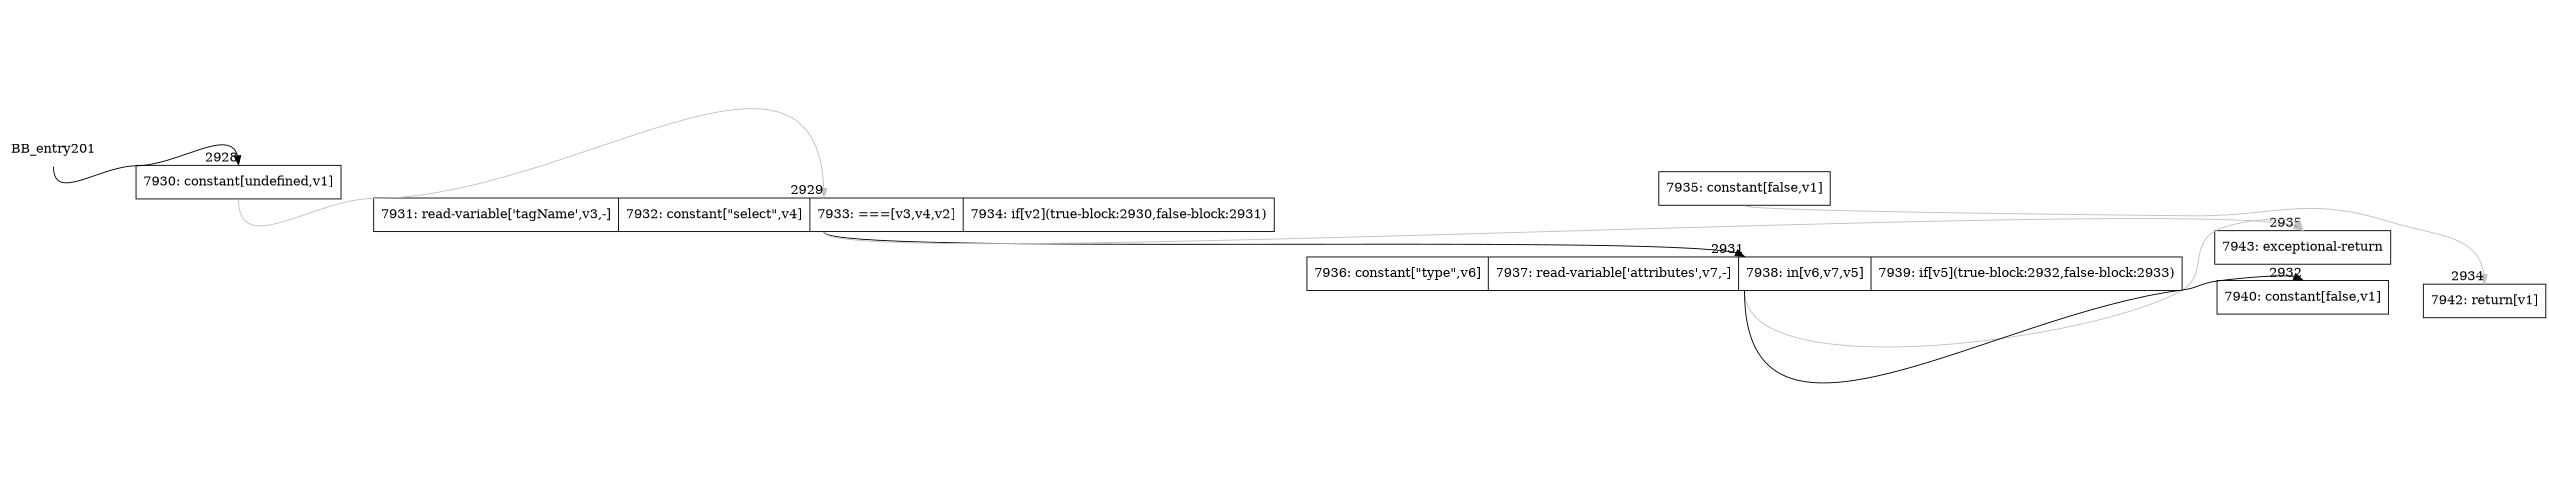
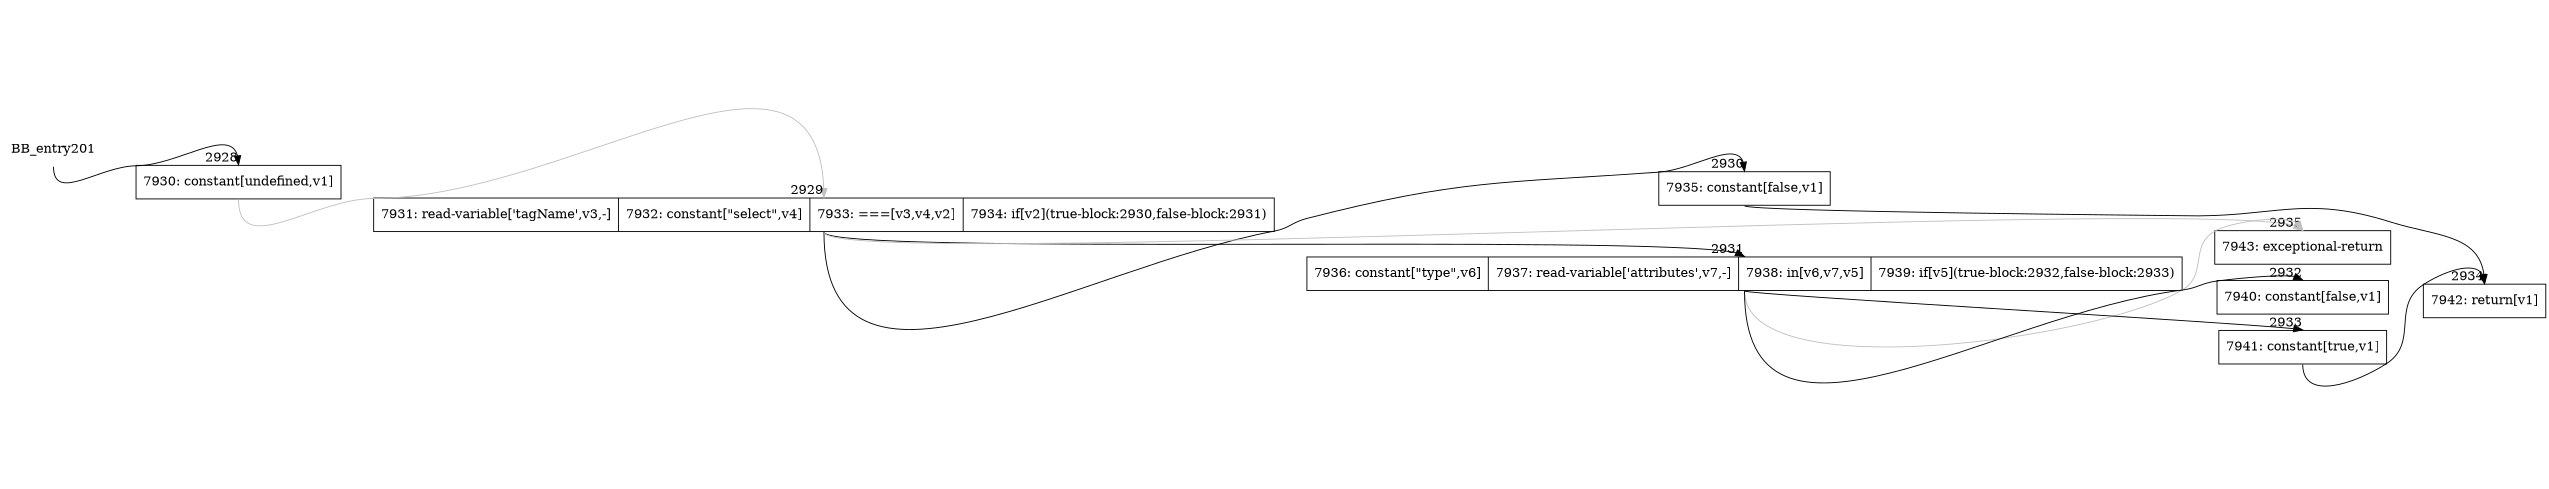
(2030, 214) -> (2030, 214)
none -> (1277, 230)
none -> (2303, 347)
